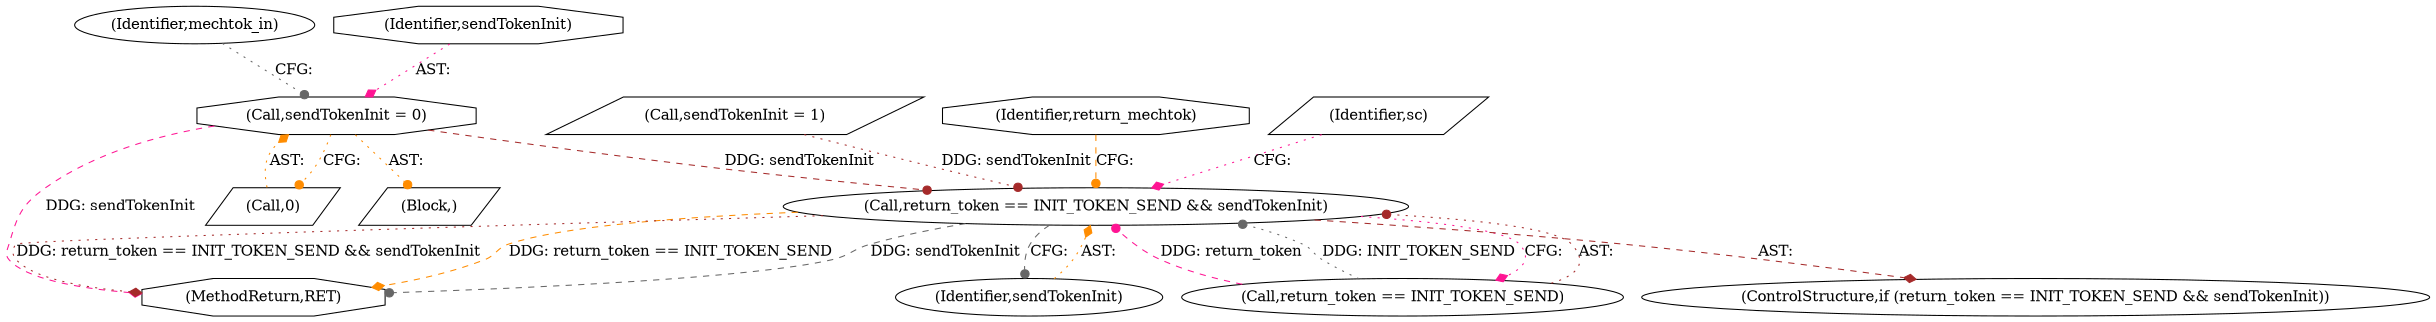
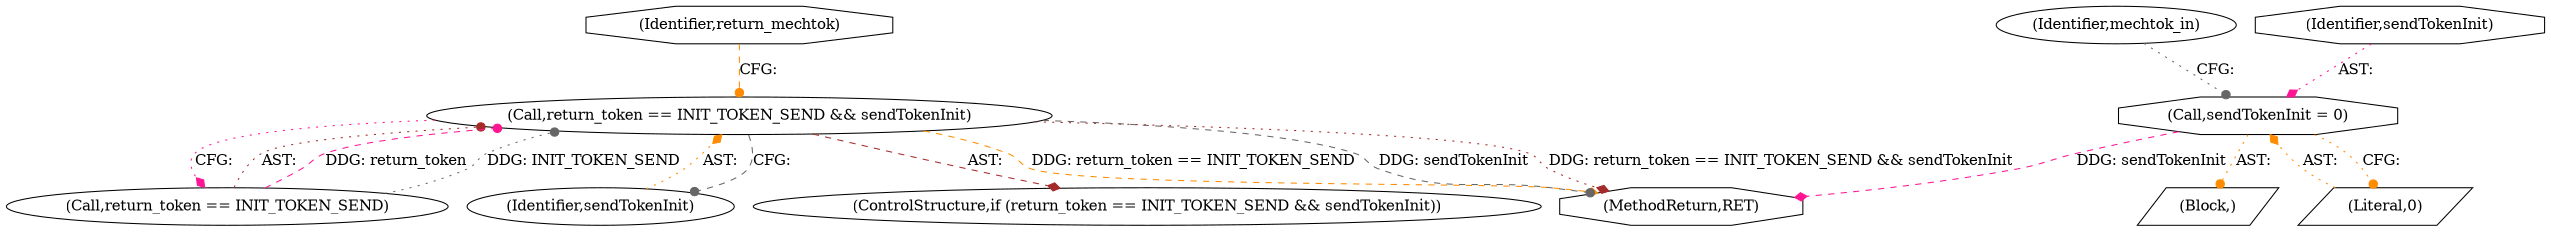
(735, 116) -> none
(1379, 116) -> none
(675, 163) -> none
(273, 207) -> (2385, 207)
